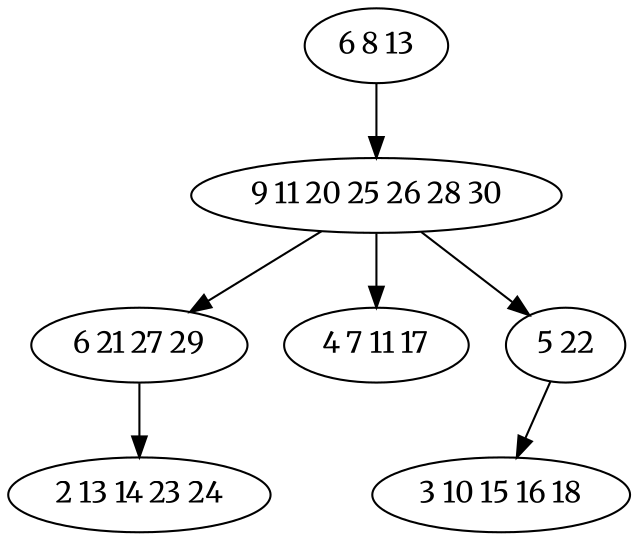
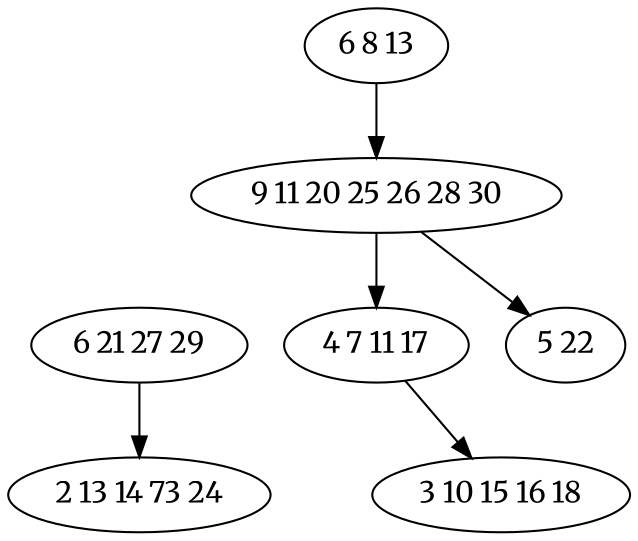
(265, 266) -> none
(538, 410) -> (431, 411)
(139, 495) -> (139, 495)
